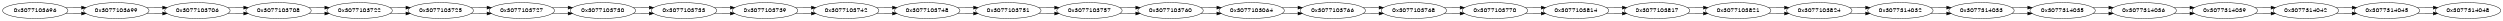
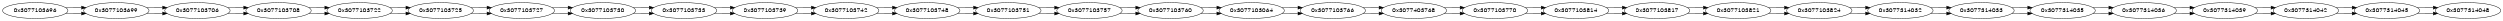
(1414, 11) -> (1414, 11)
